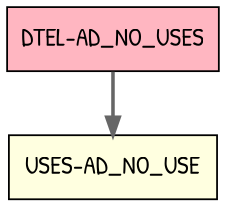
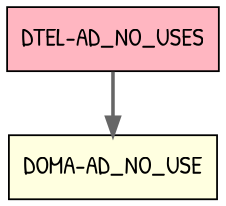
(113, 167) -> (113, 167)
